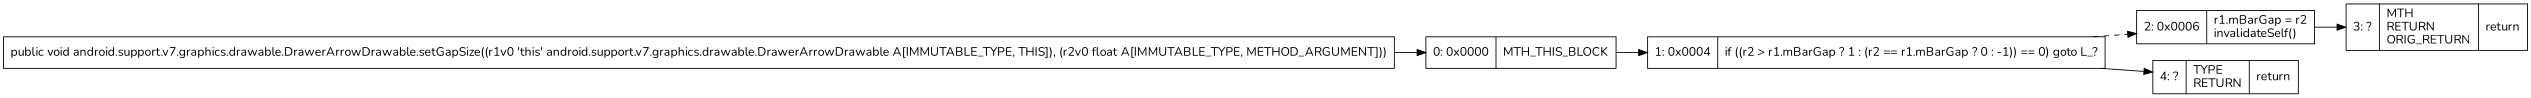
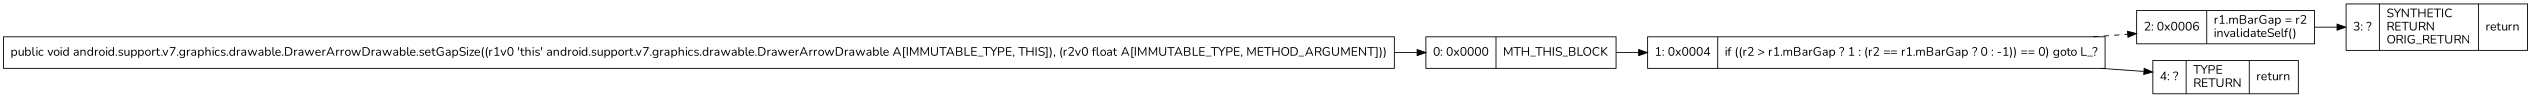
(2400, 14) -> (2420, 14)
